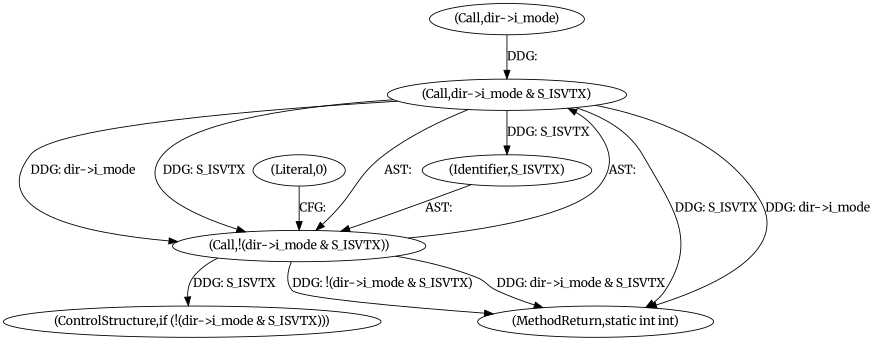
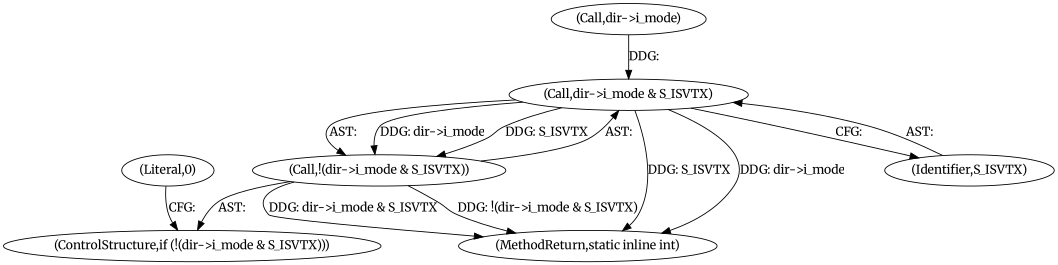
(548, 133) -> (850, 133)
(299, 204) -> (166, 205)
(410, 207) -> (845, 120)
(234, 284) -> (234, 208)
(596, 322) -> (588, 246)
